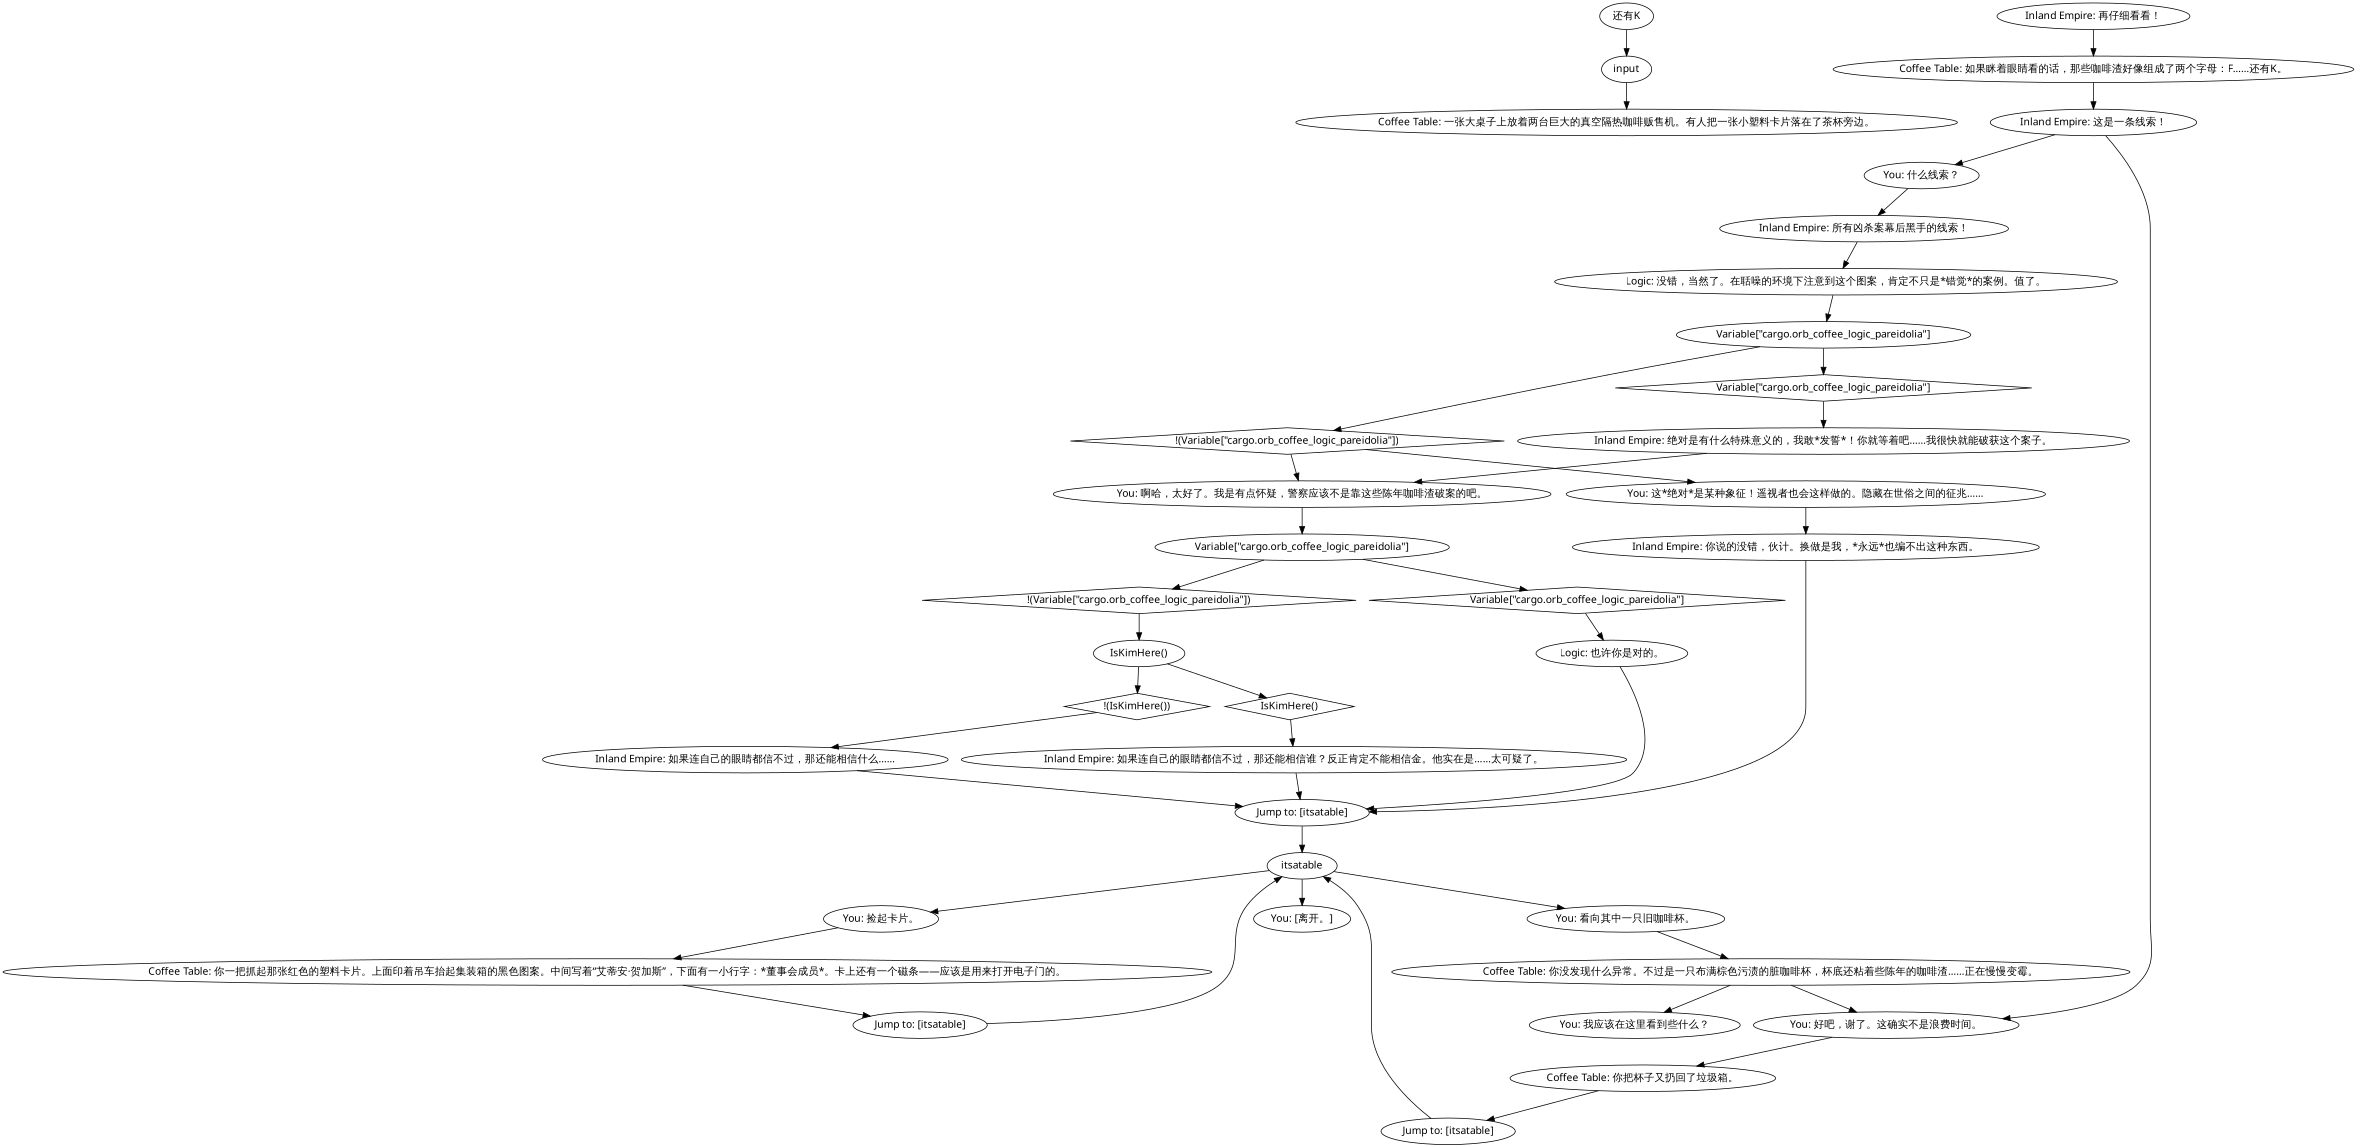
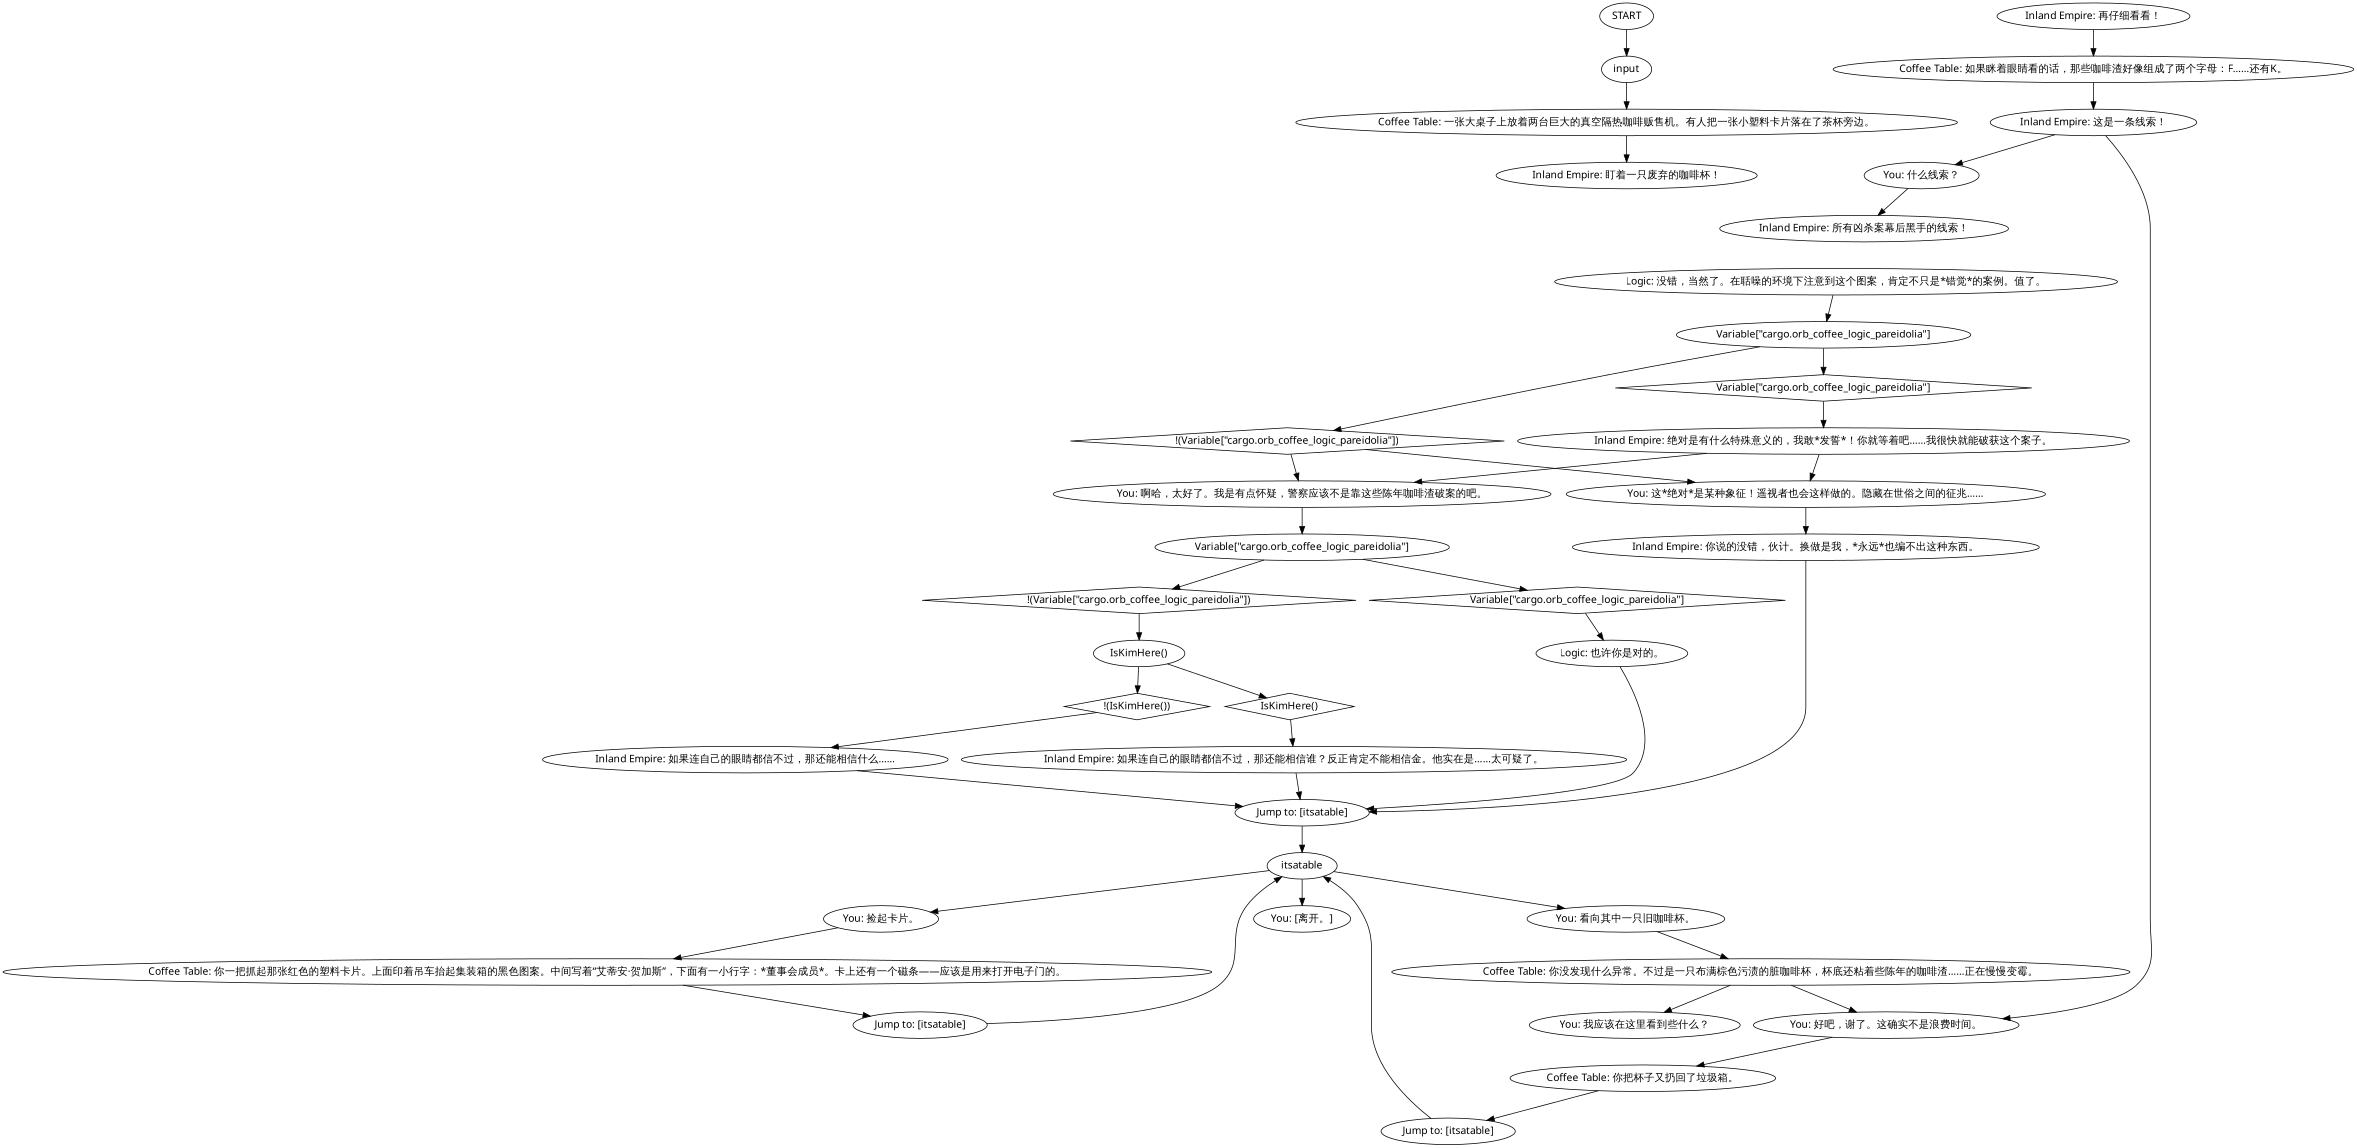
(1627, 16) -> (1627, 16)
none -> (1627, 176)
(1852, 252) -> none
none -> (1816, 464)
